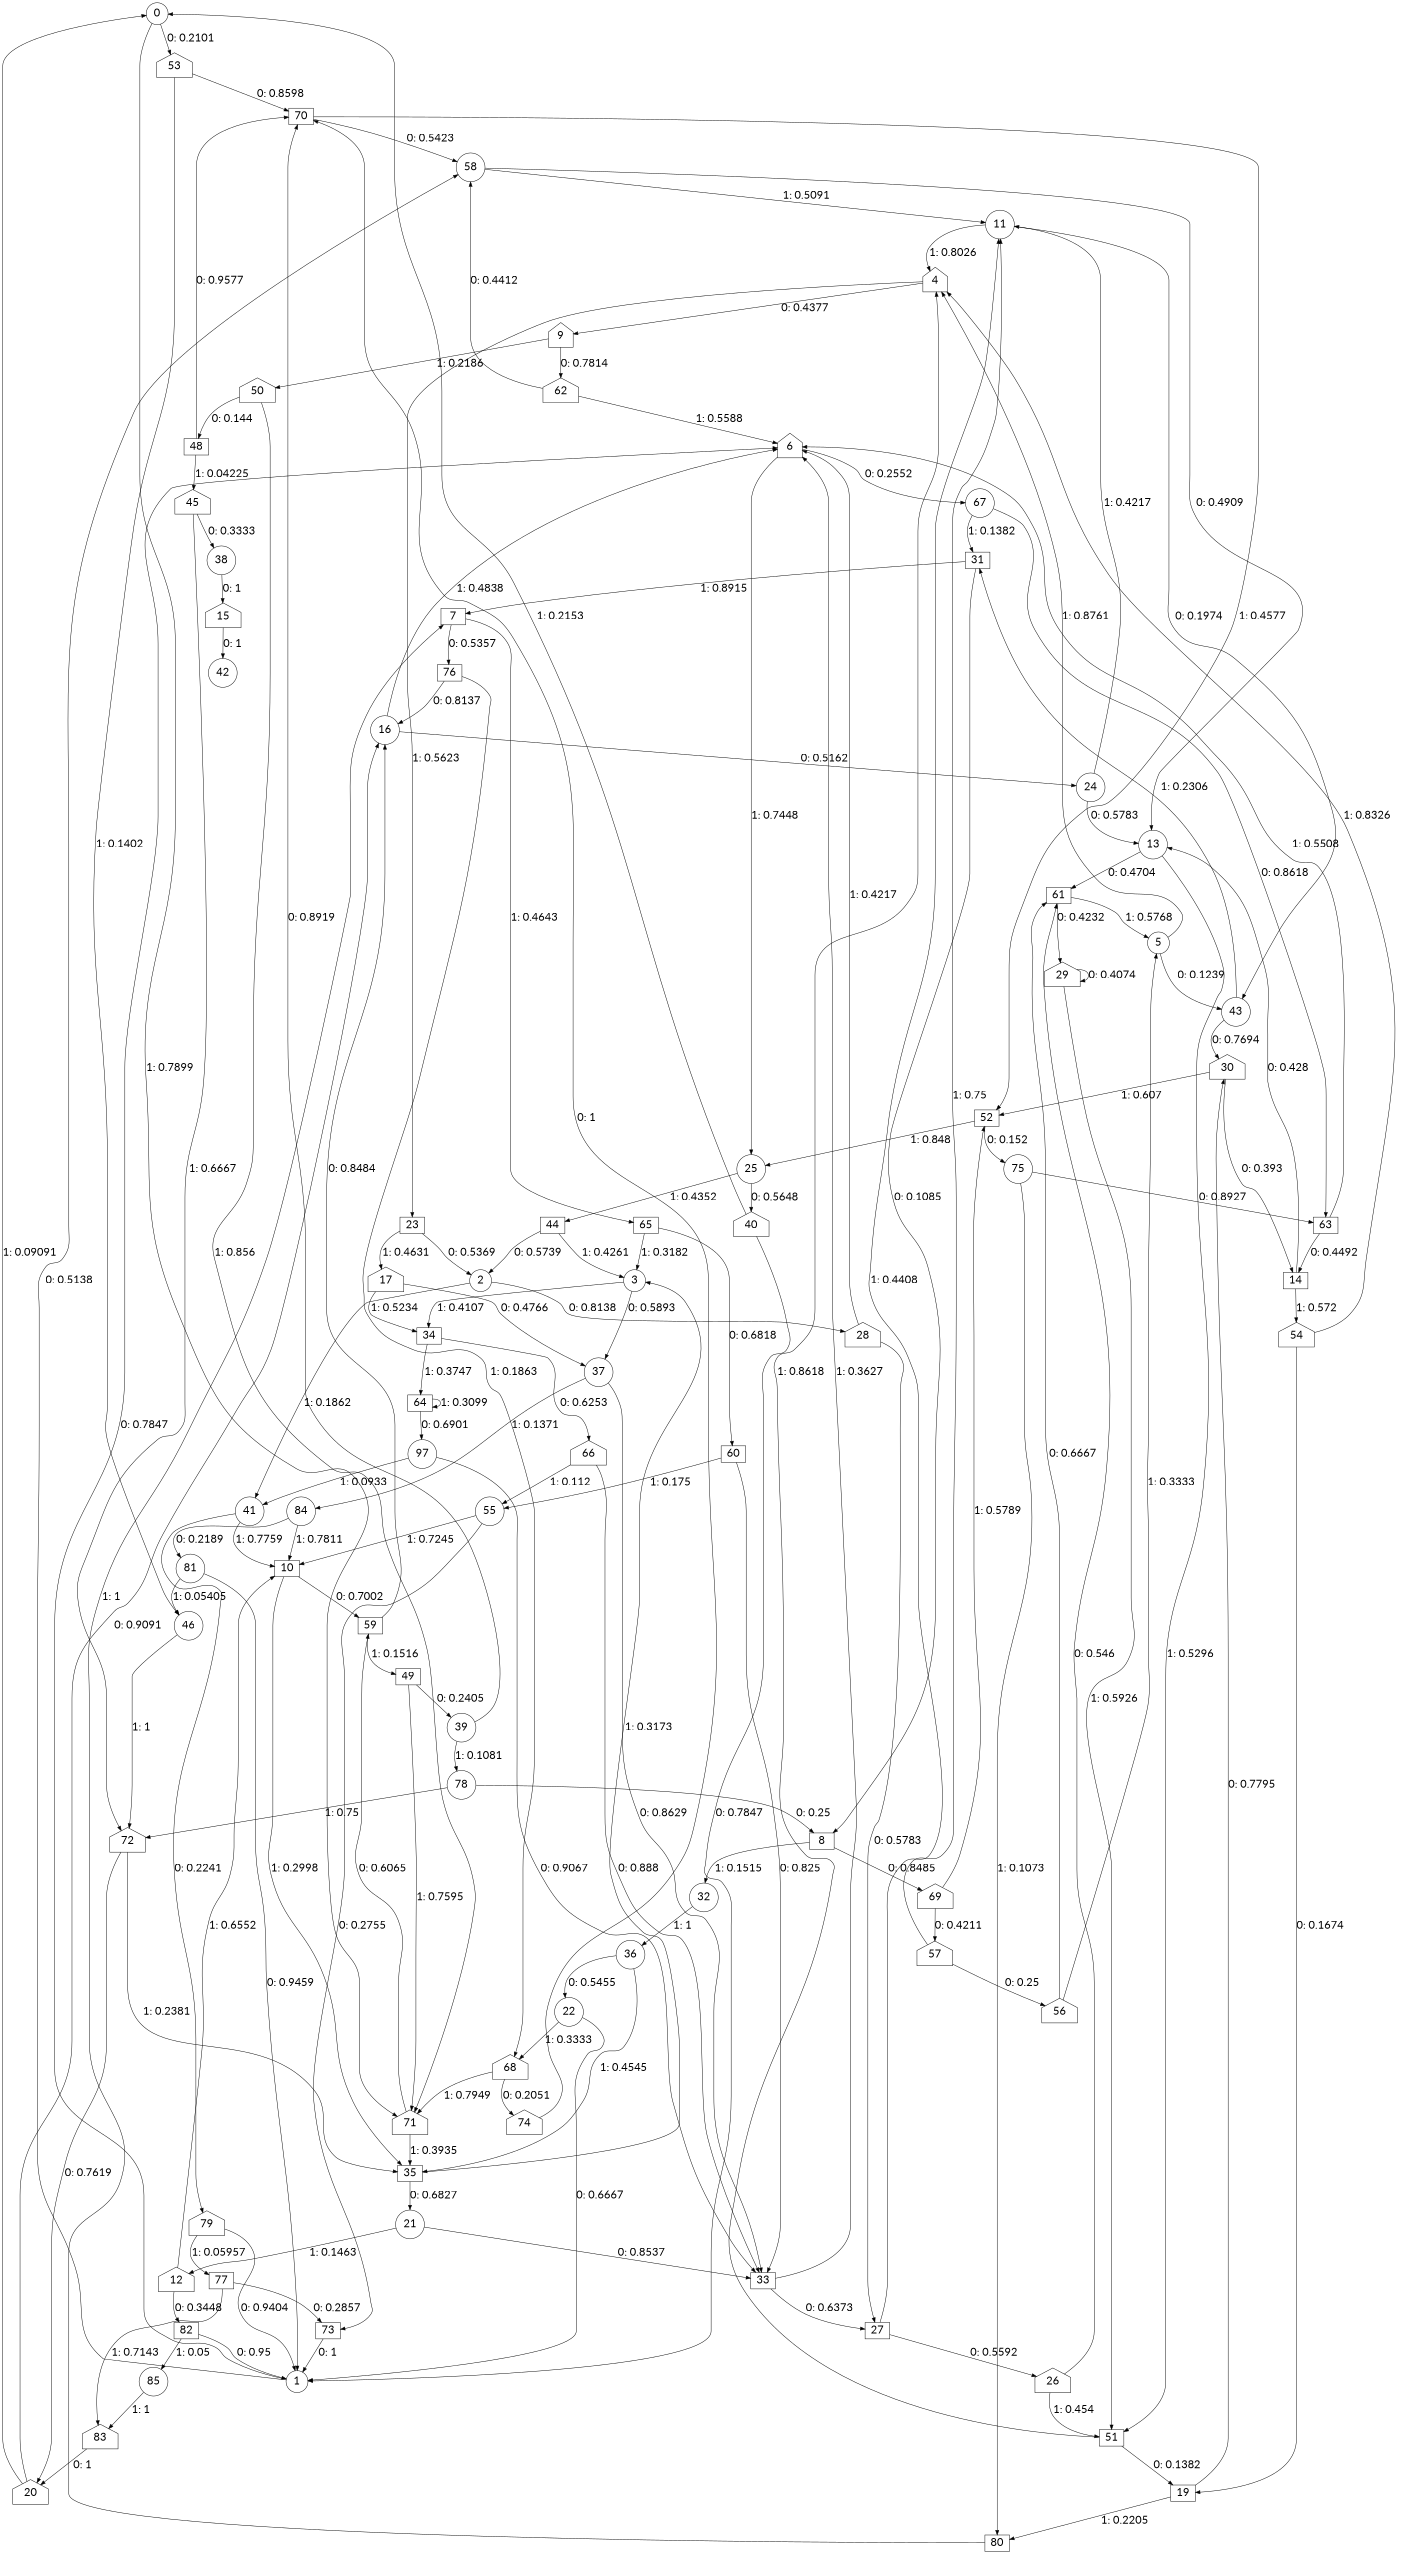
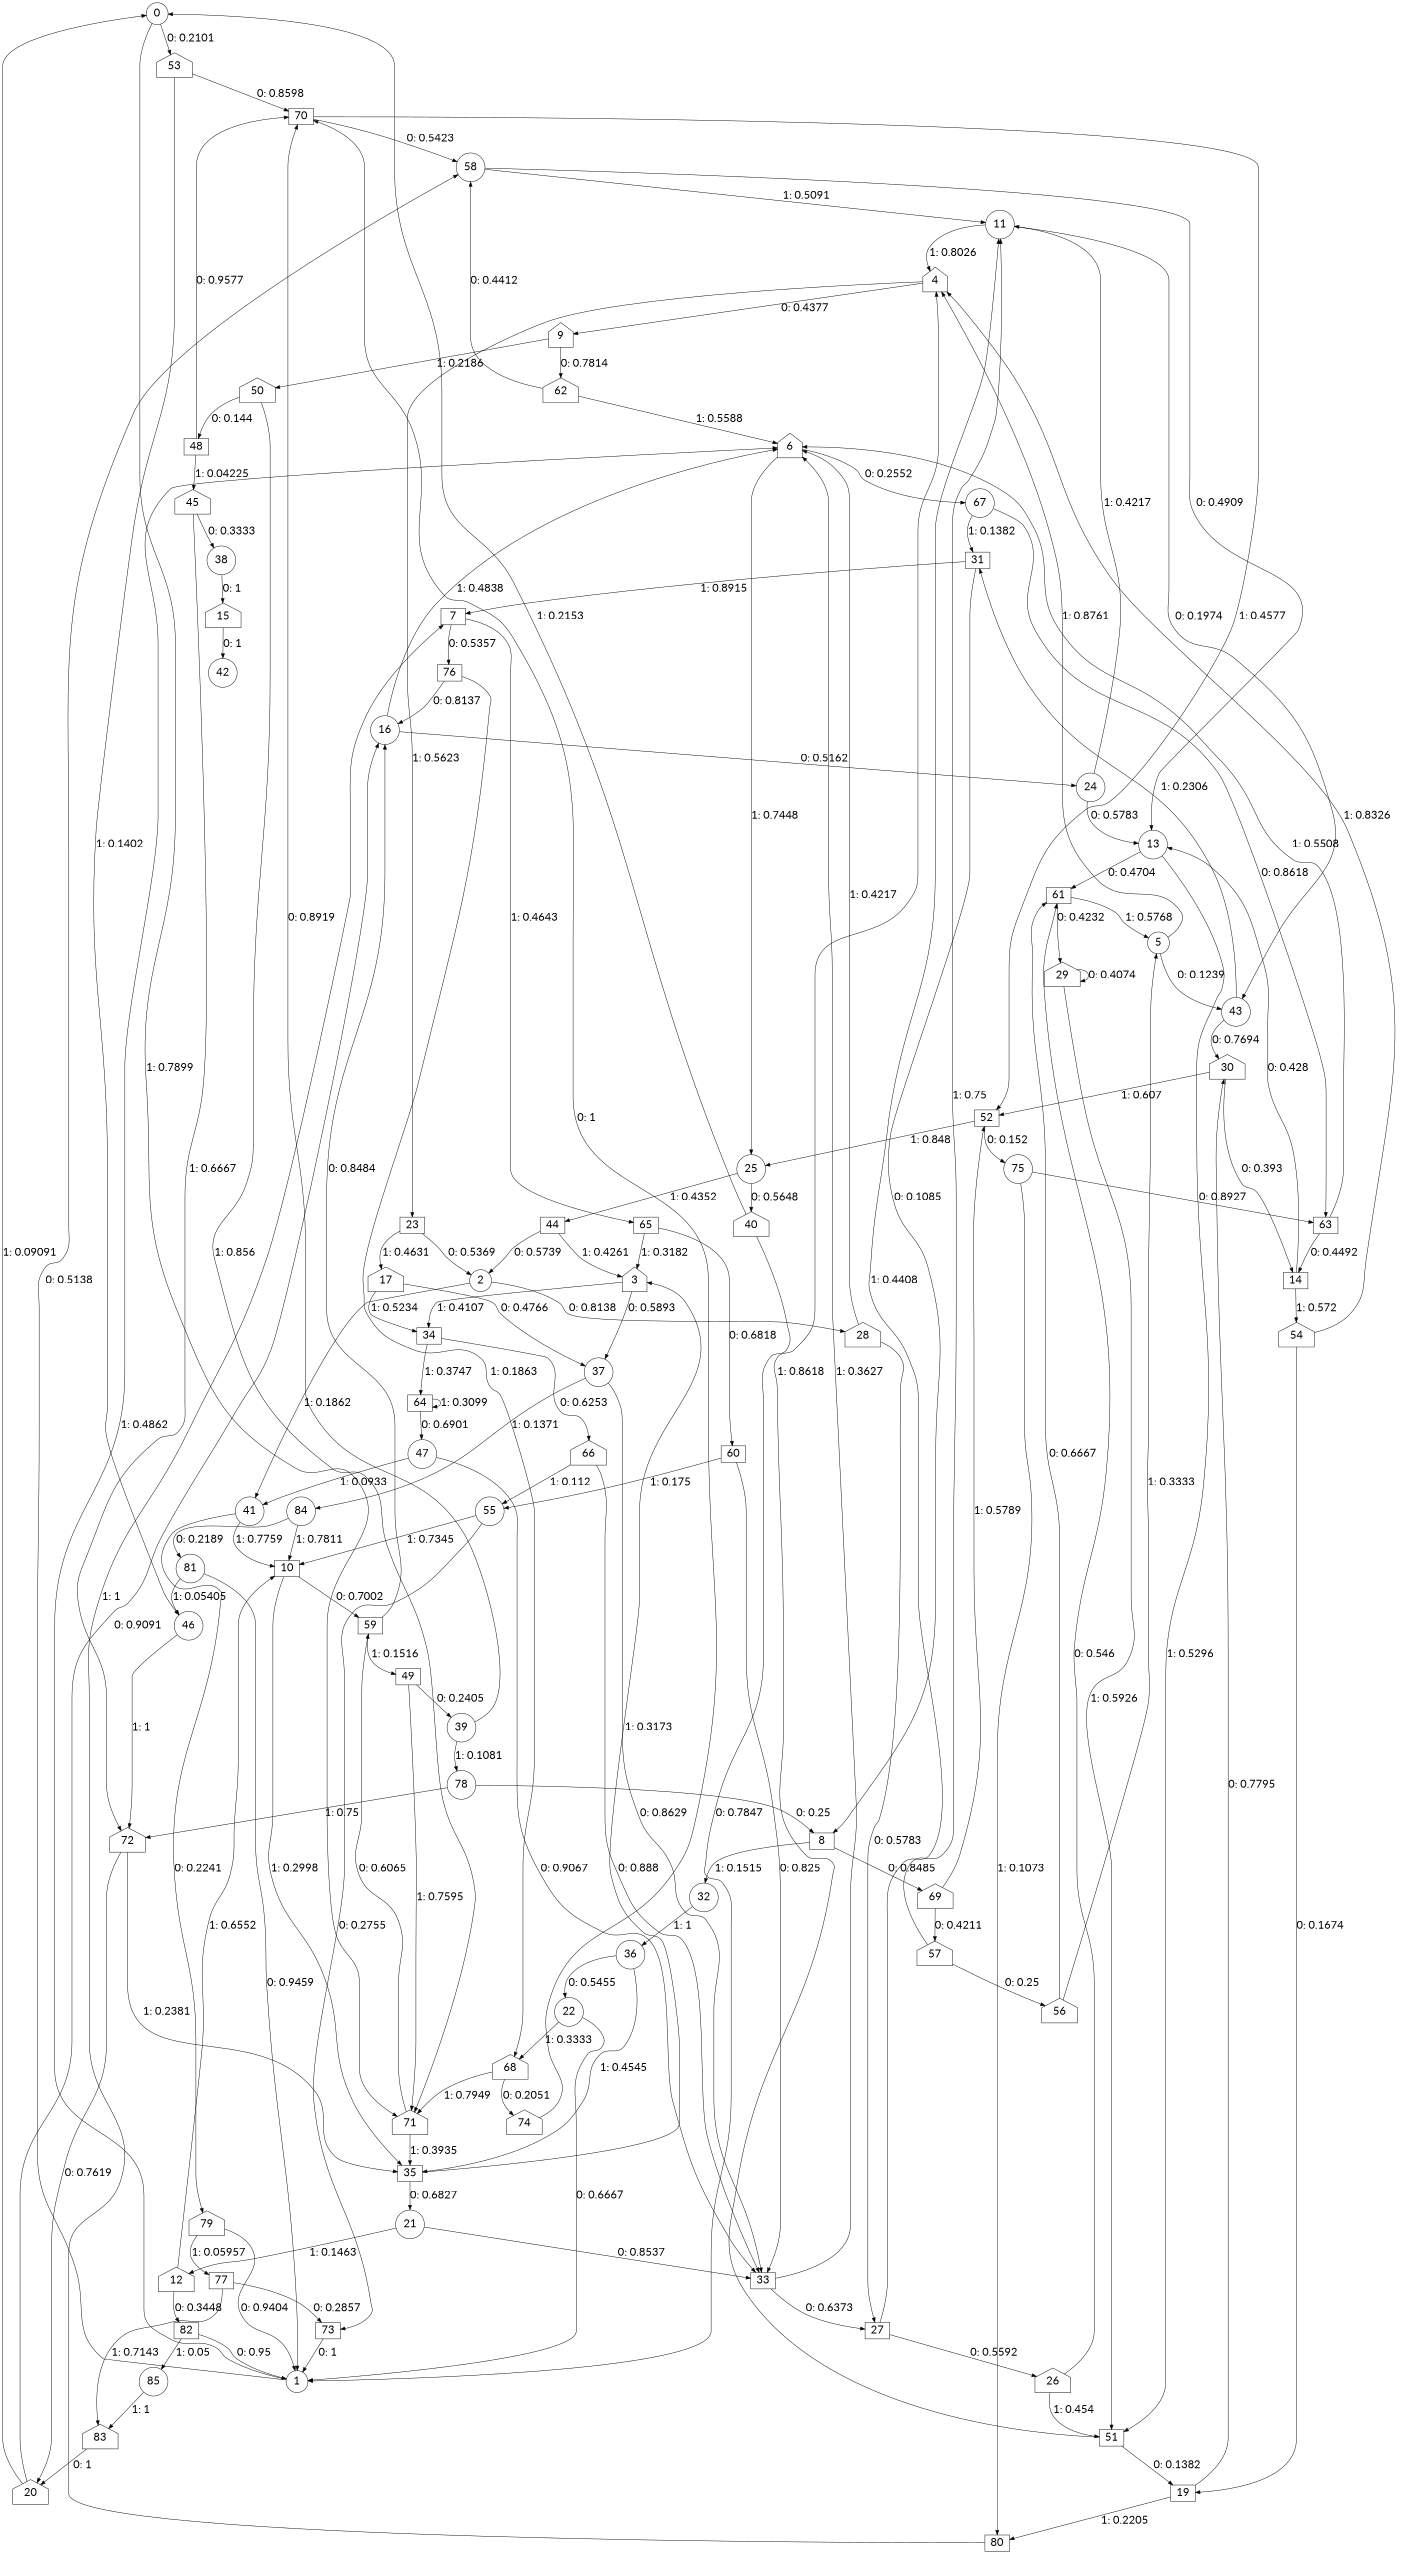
(635, 1281) -> (635, 1281)
(149, 1425) -> (149, 1425)
(422, 1454) -> (422, 1454)
(435, 1540) -> (435, 1540)
